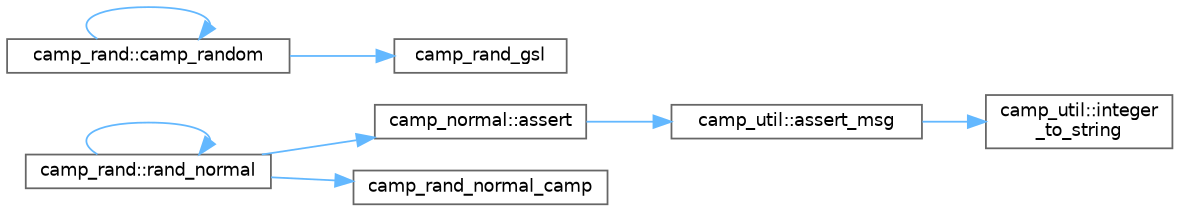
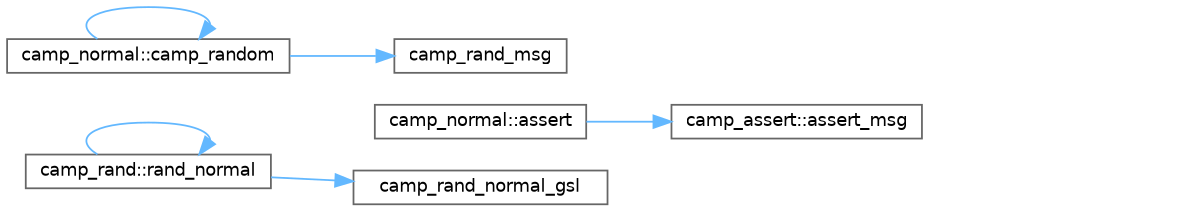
(148, 56) -> (148, 56)
(481, 56) -> (481, 56)
(797, 122) -> (797, 122)
(1079, 122) -> none
(309, 147) -> none
(481, 187) -> (481, 187)
